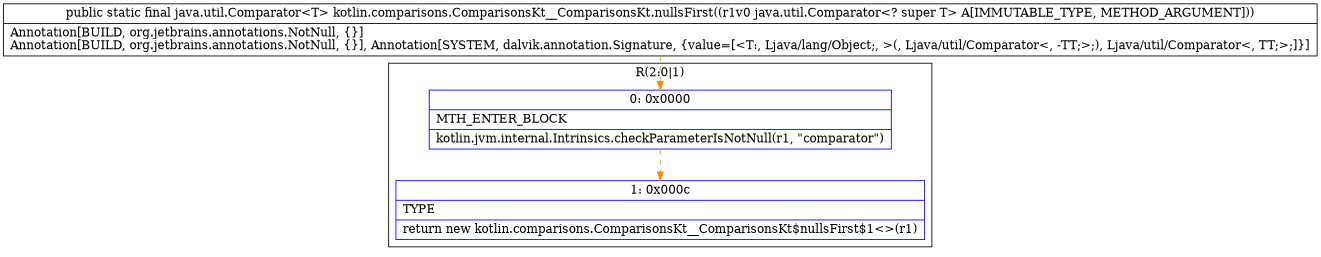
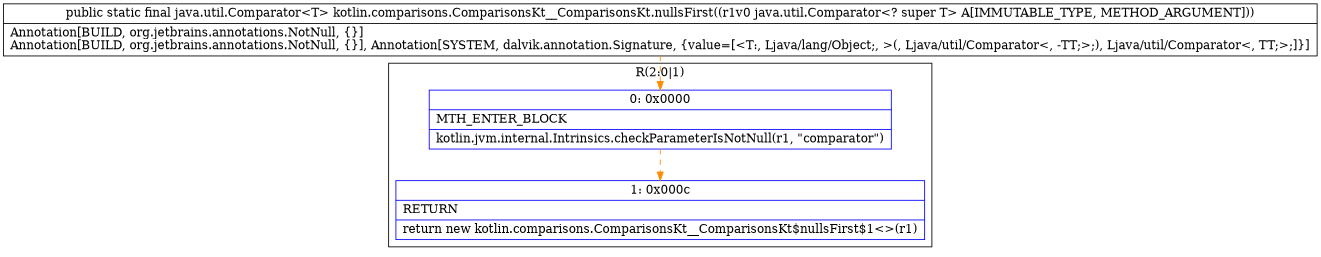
(419, 210) -> (430, 210)
